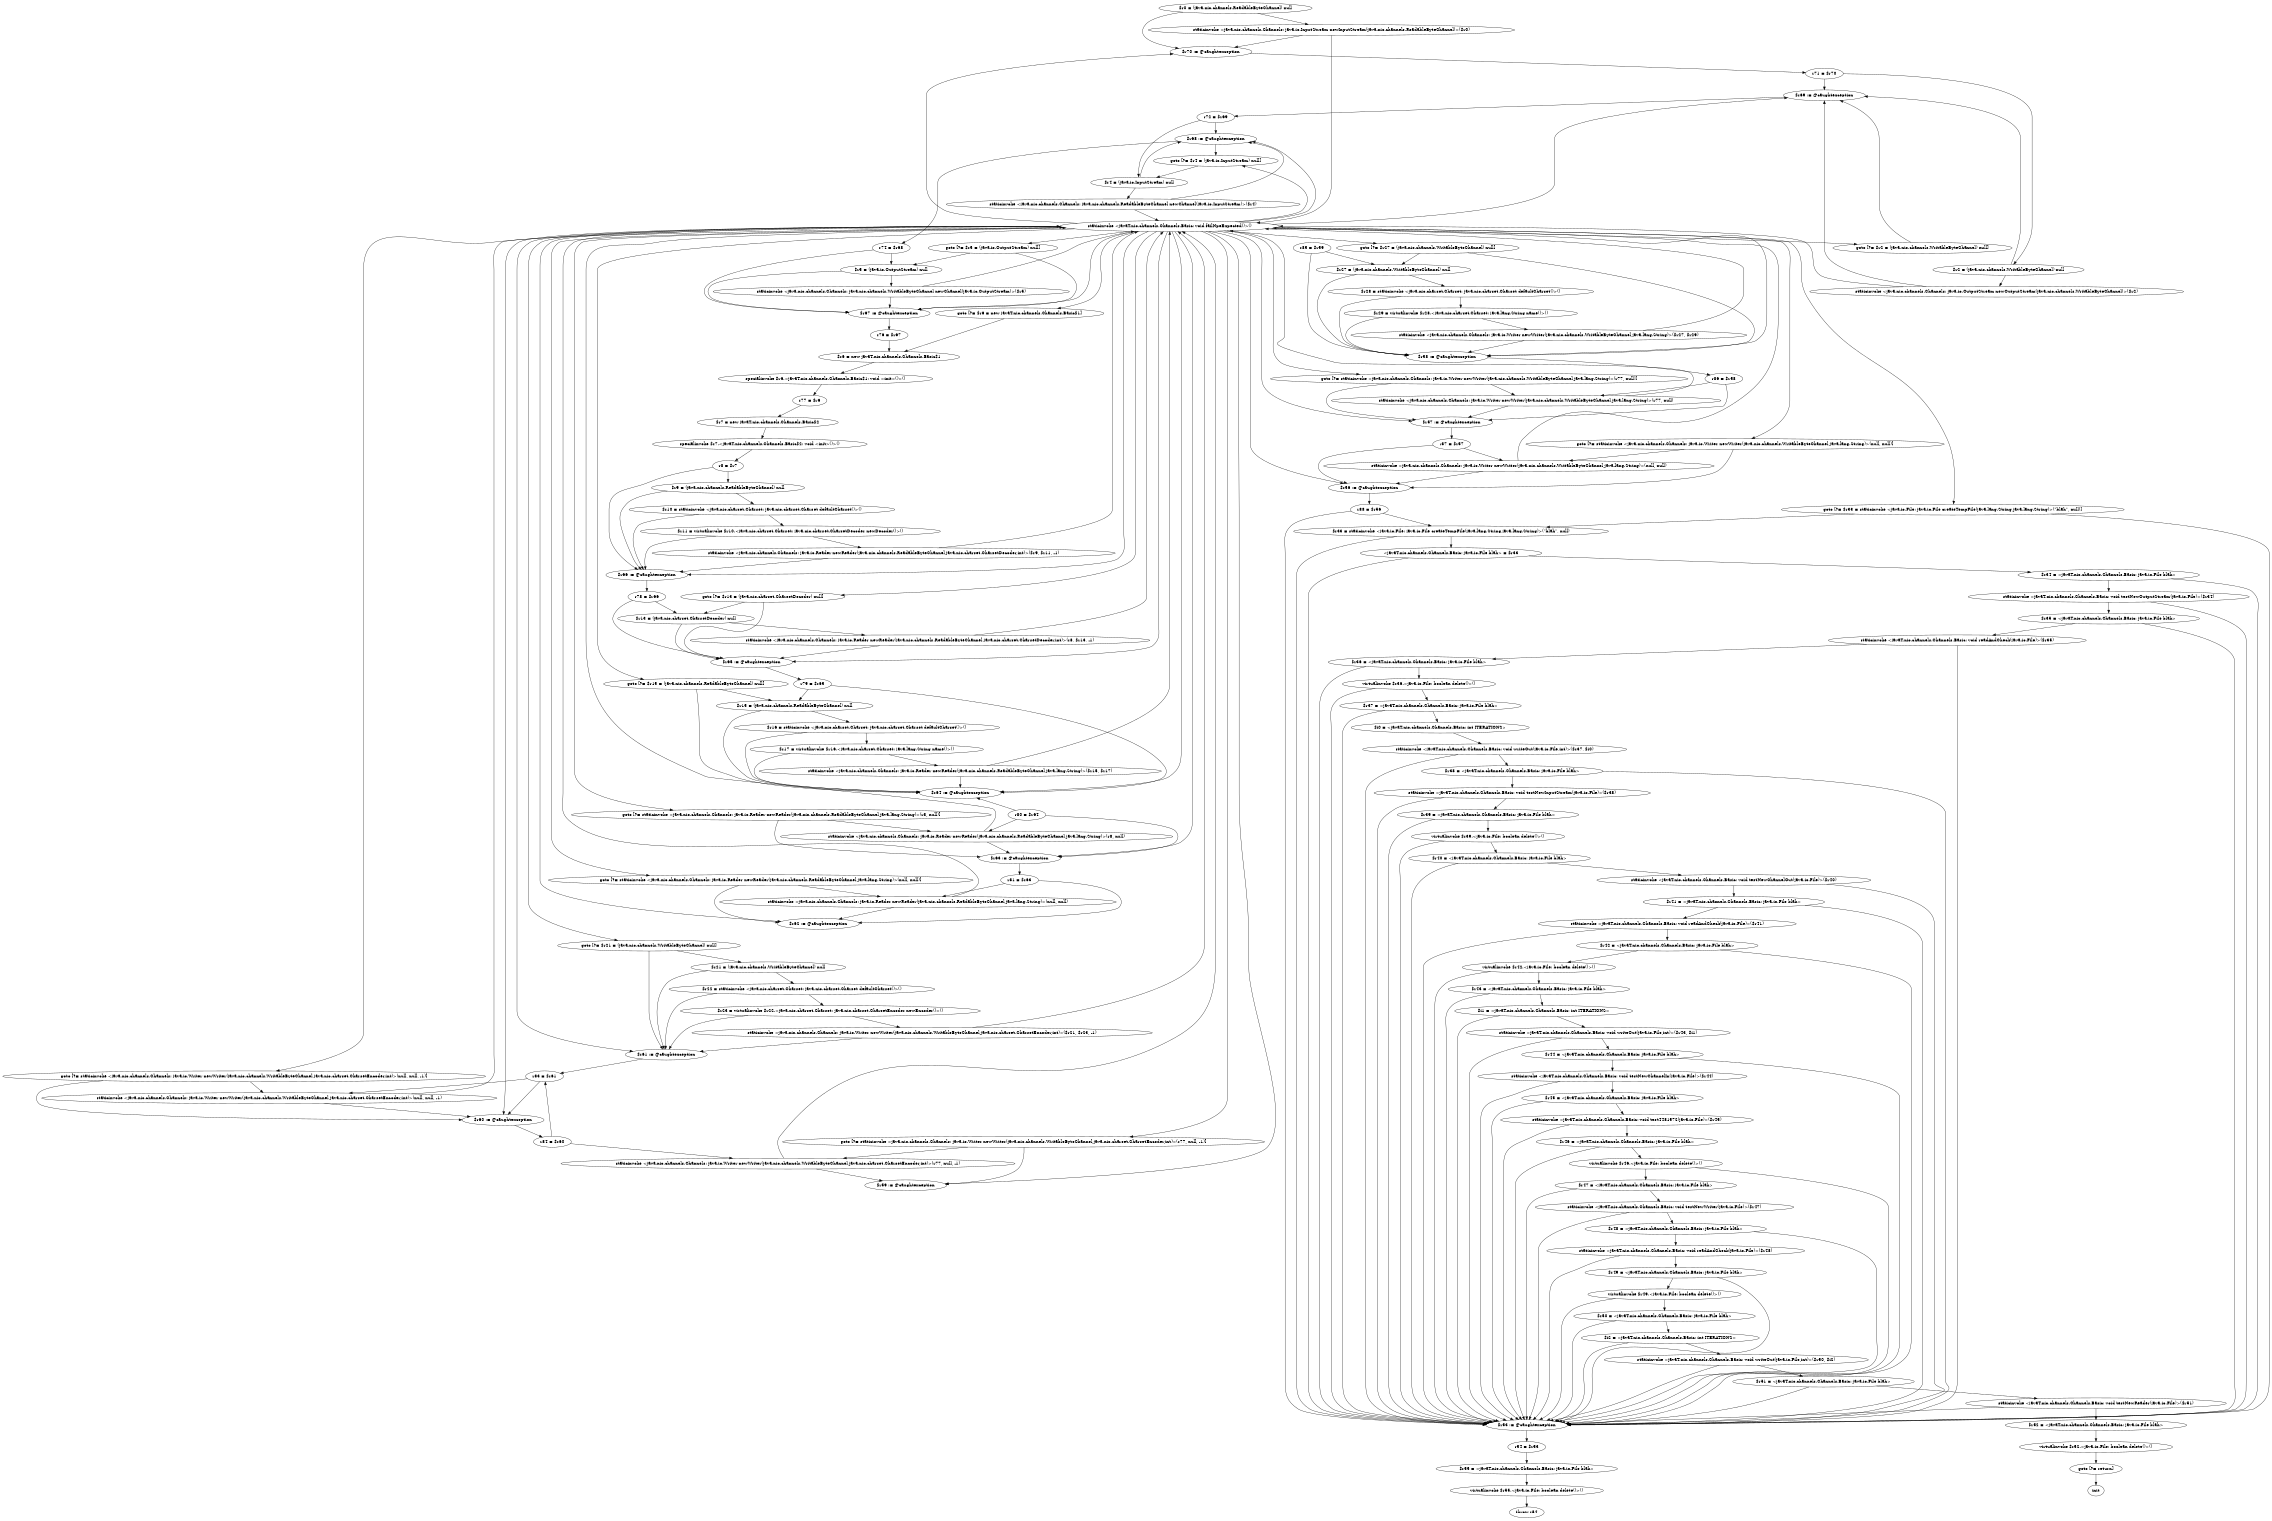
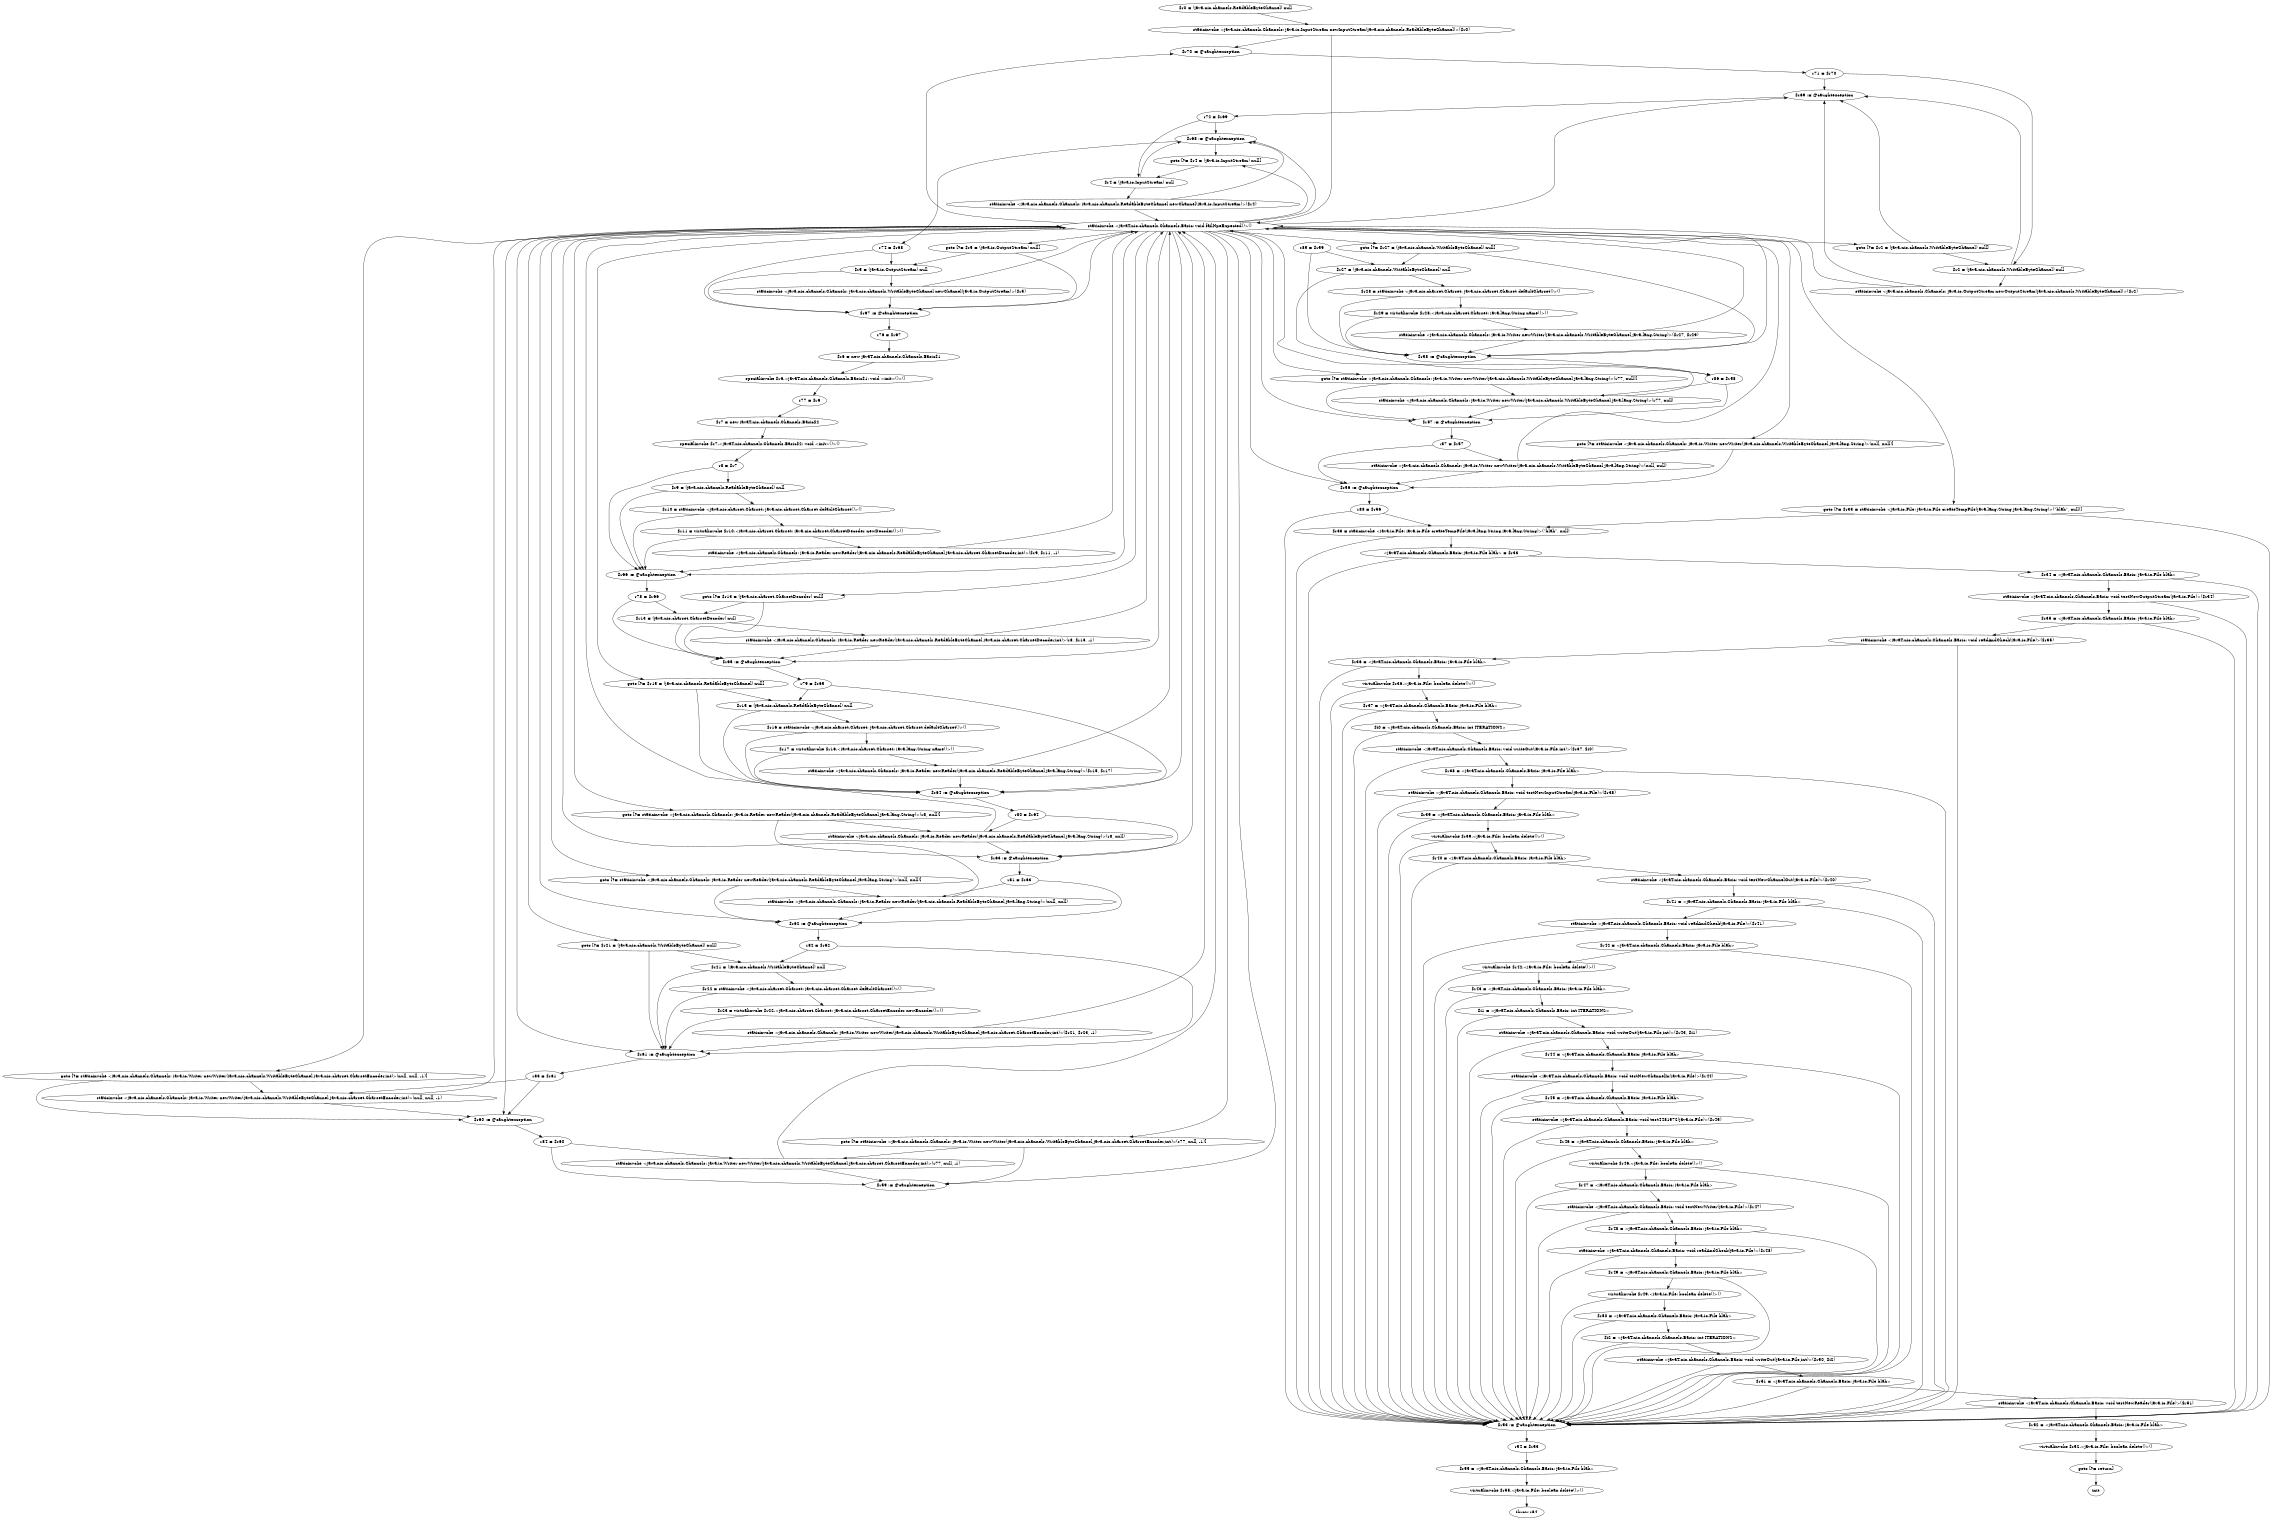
(1144, 27) -> none
none -> (1964, 259)
(1020, 313) -> none
(1329, 330) -> (1454, 368)
(998, 805) -> (992, 804)
none -> (818, 946)
(549, 1111) -> (698, 1180)
none -> (1354, 1119)
